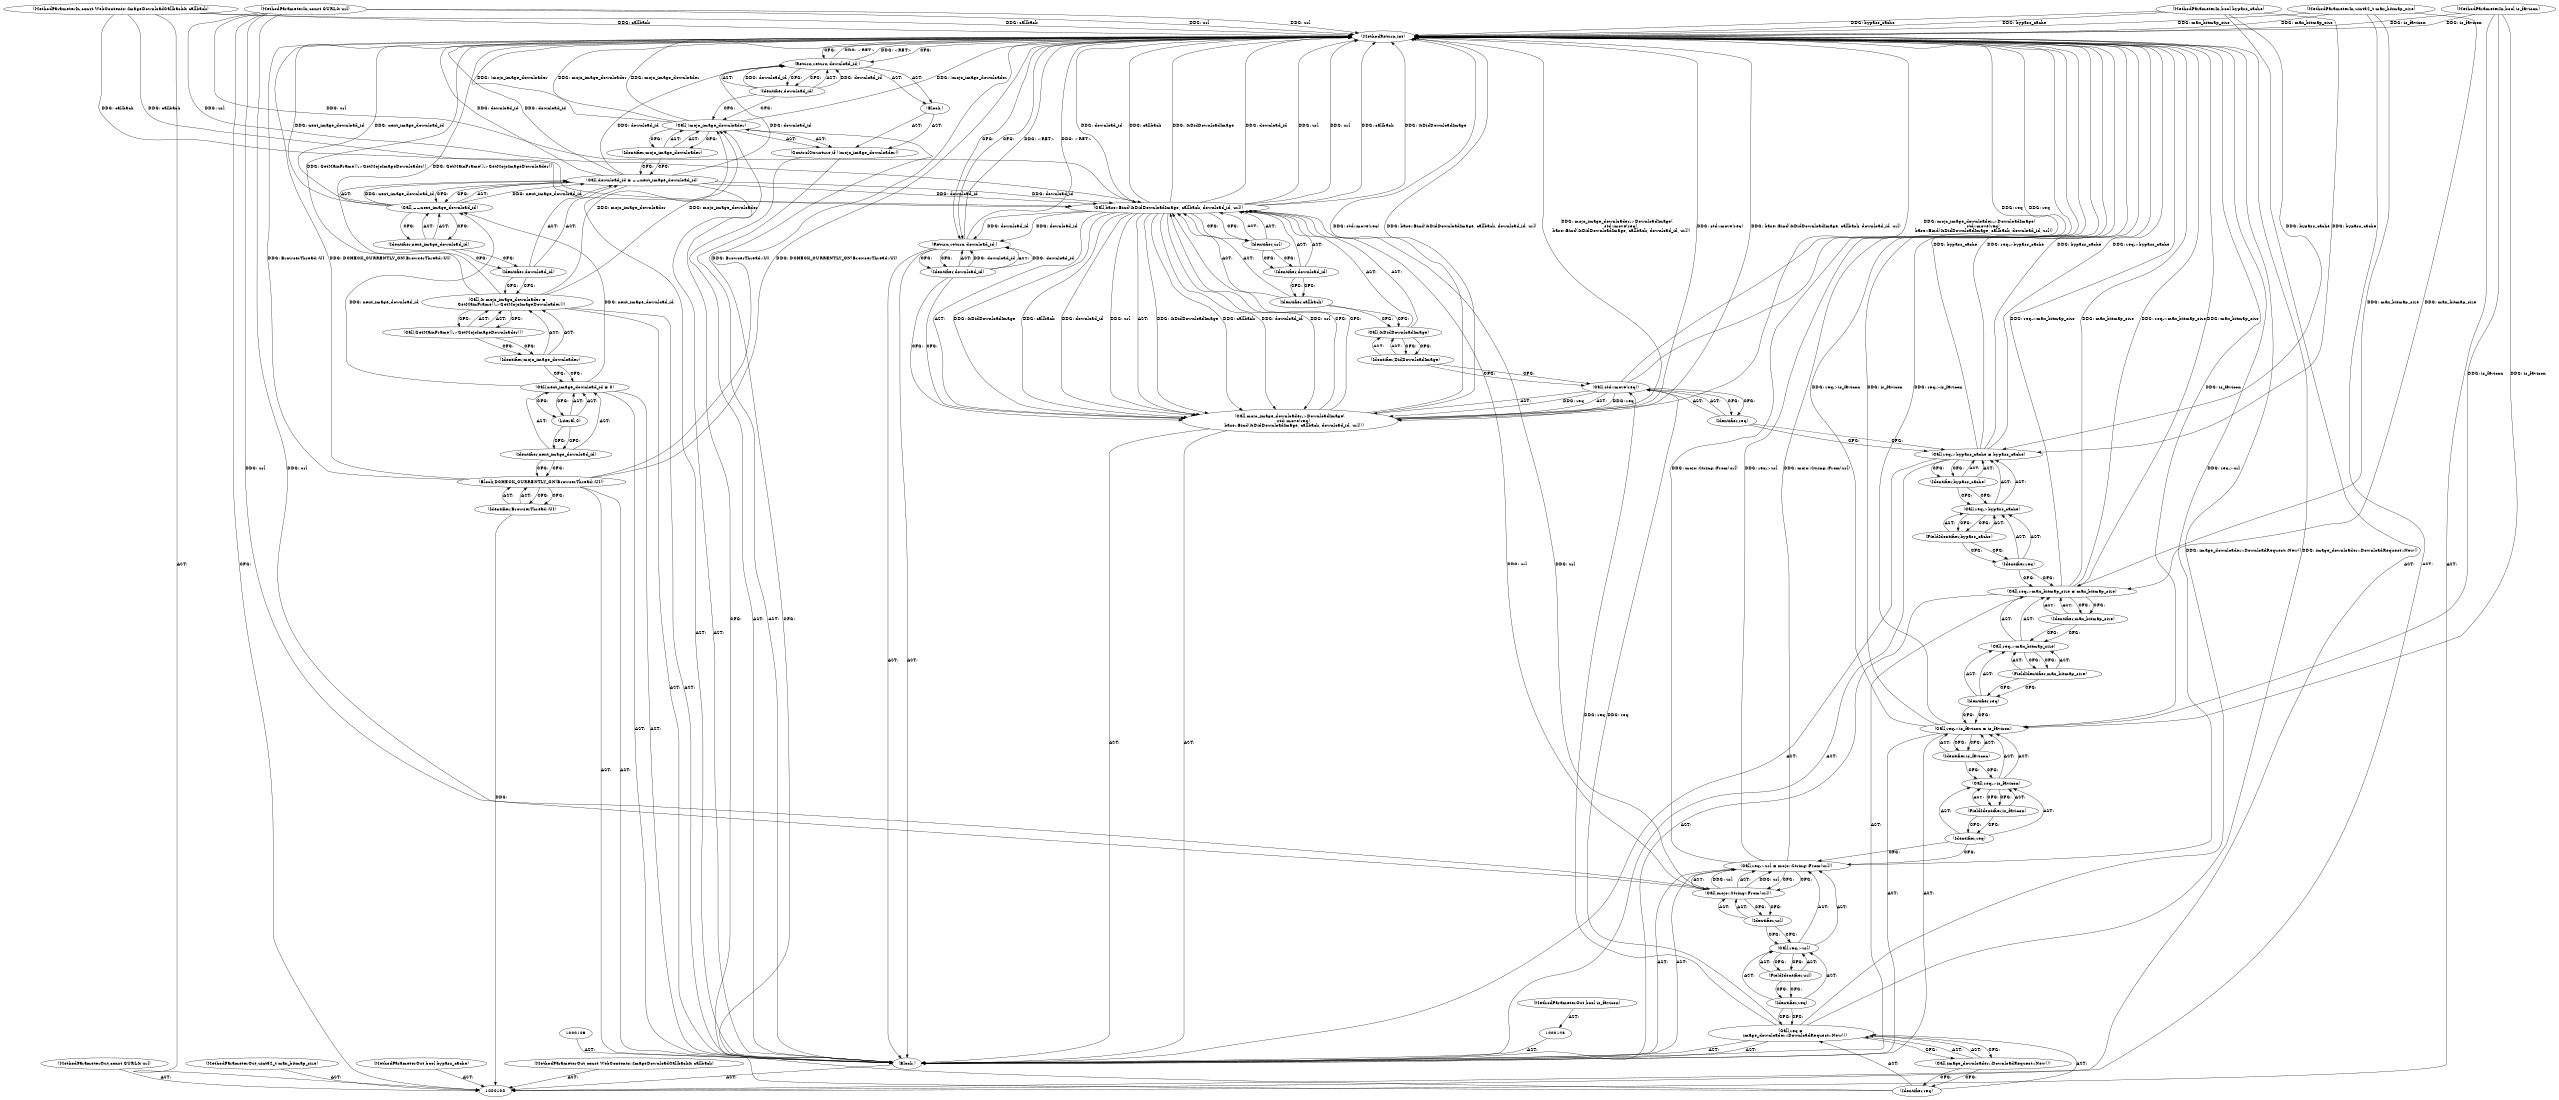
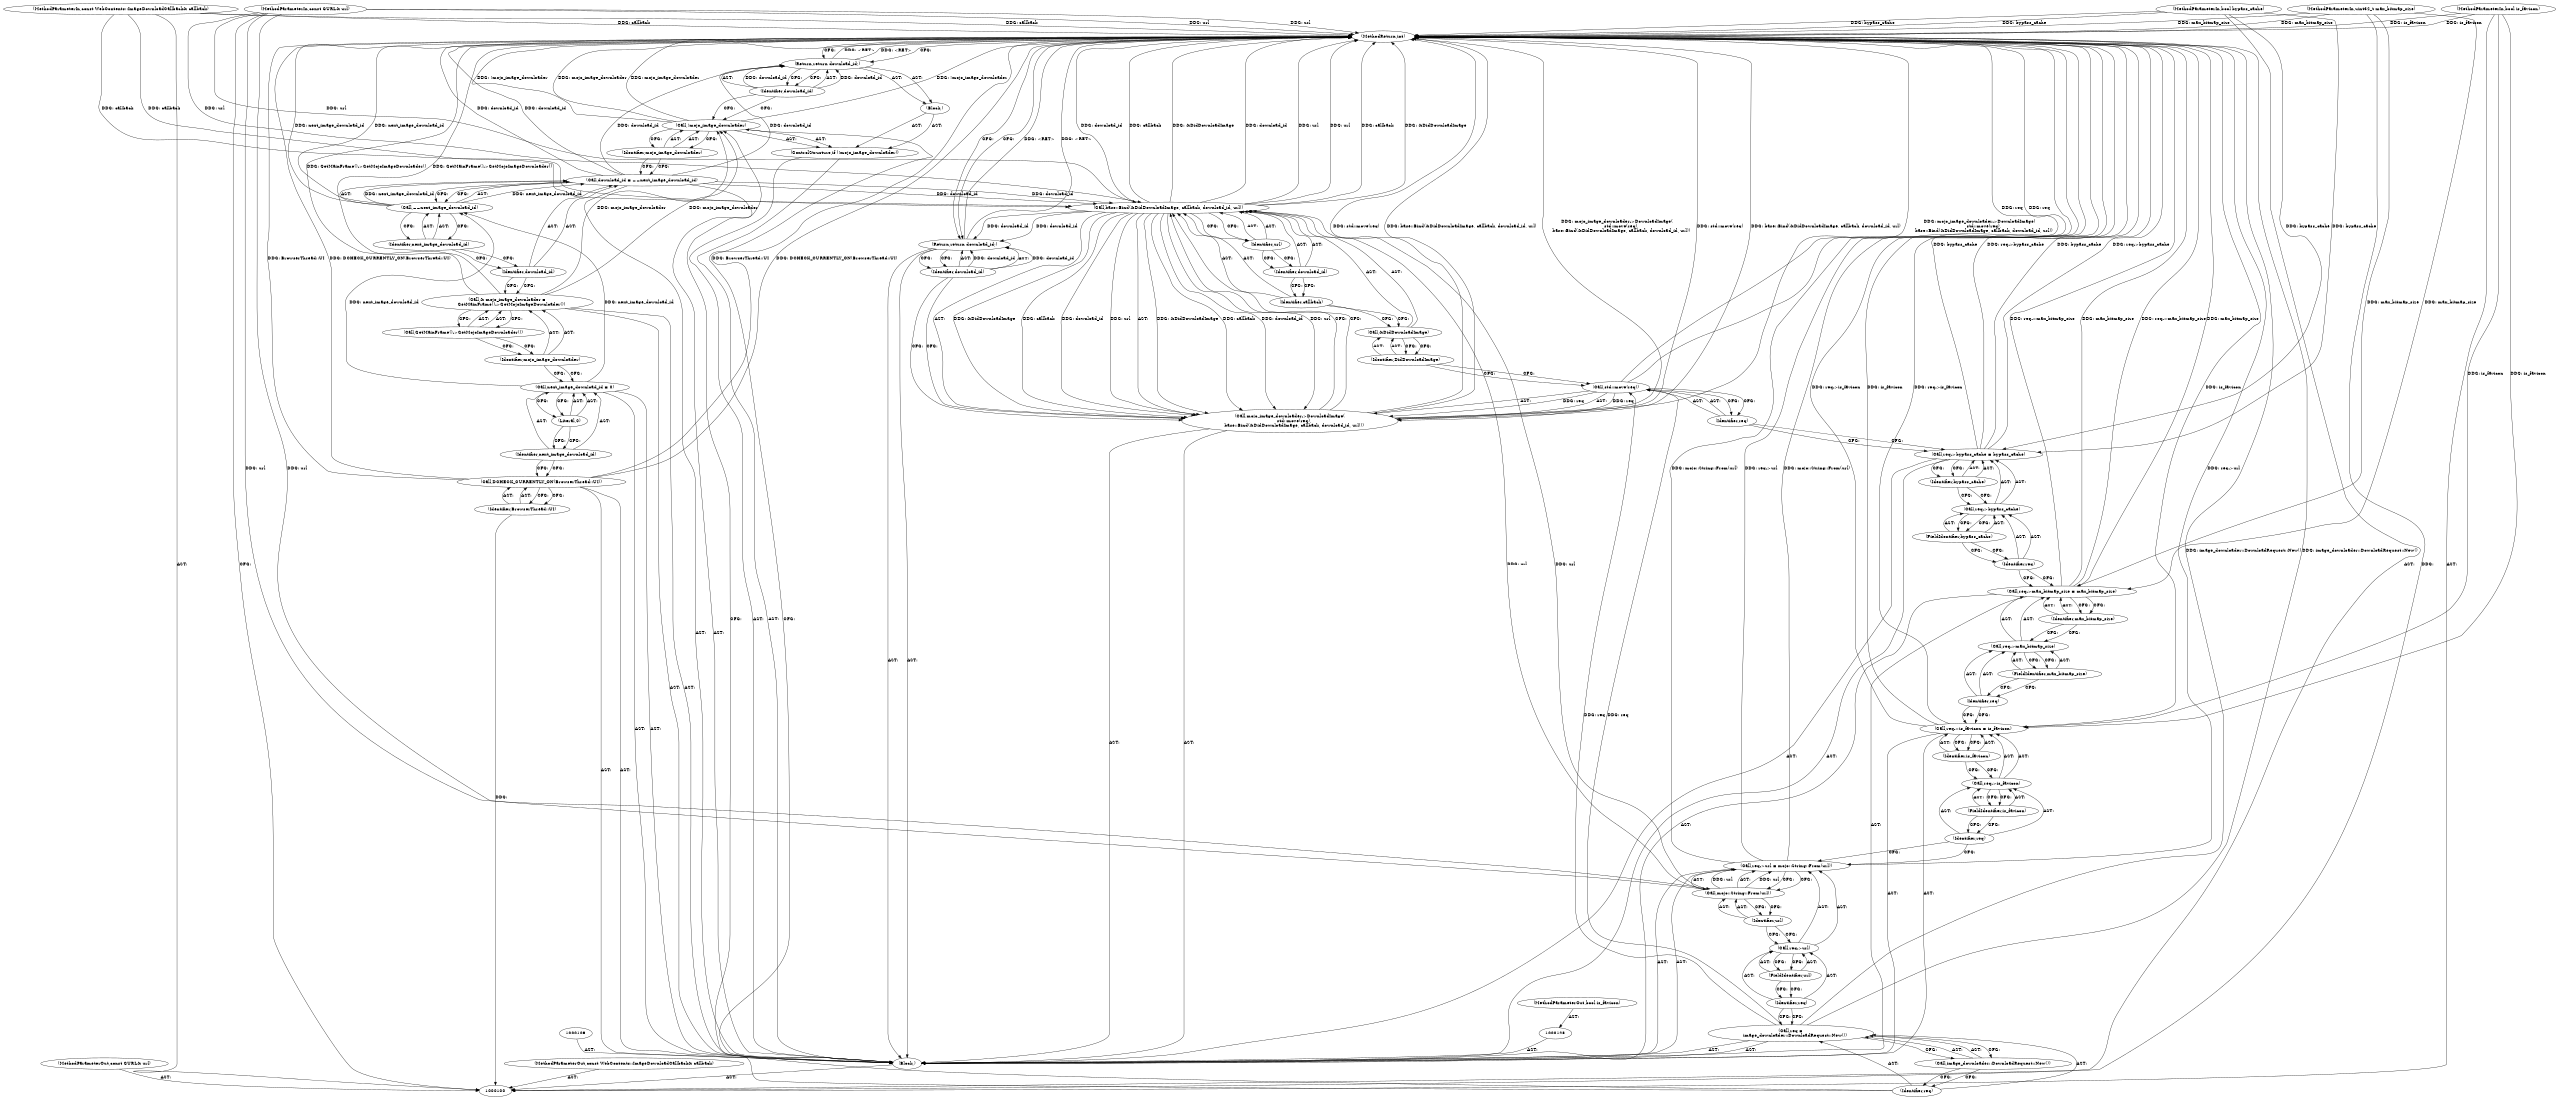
(541, 482) -> (541, 482)
(2428, 564) -> (2428, 564)
(262, 1064) -> none
(421, 1064) -> none
